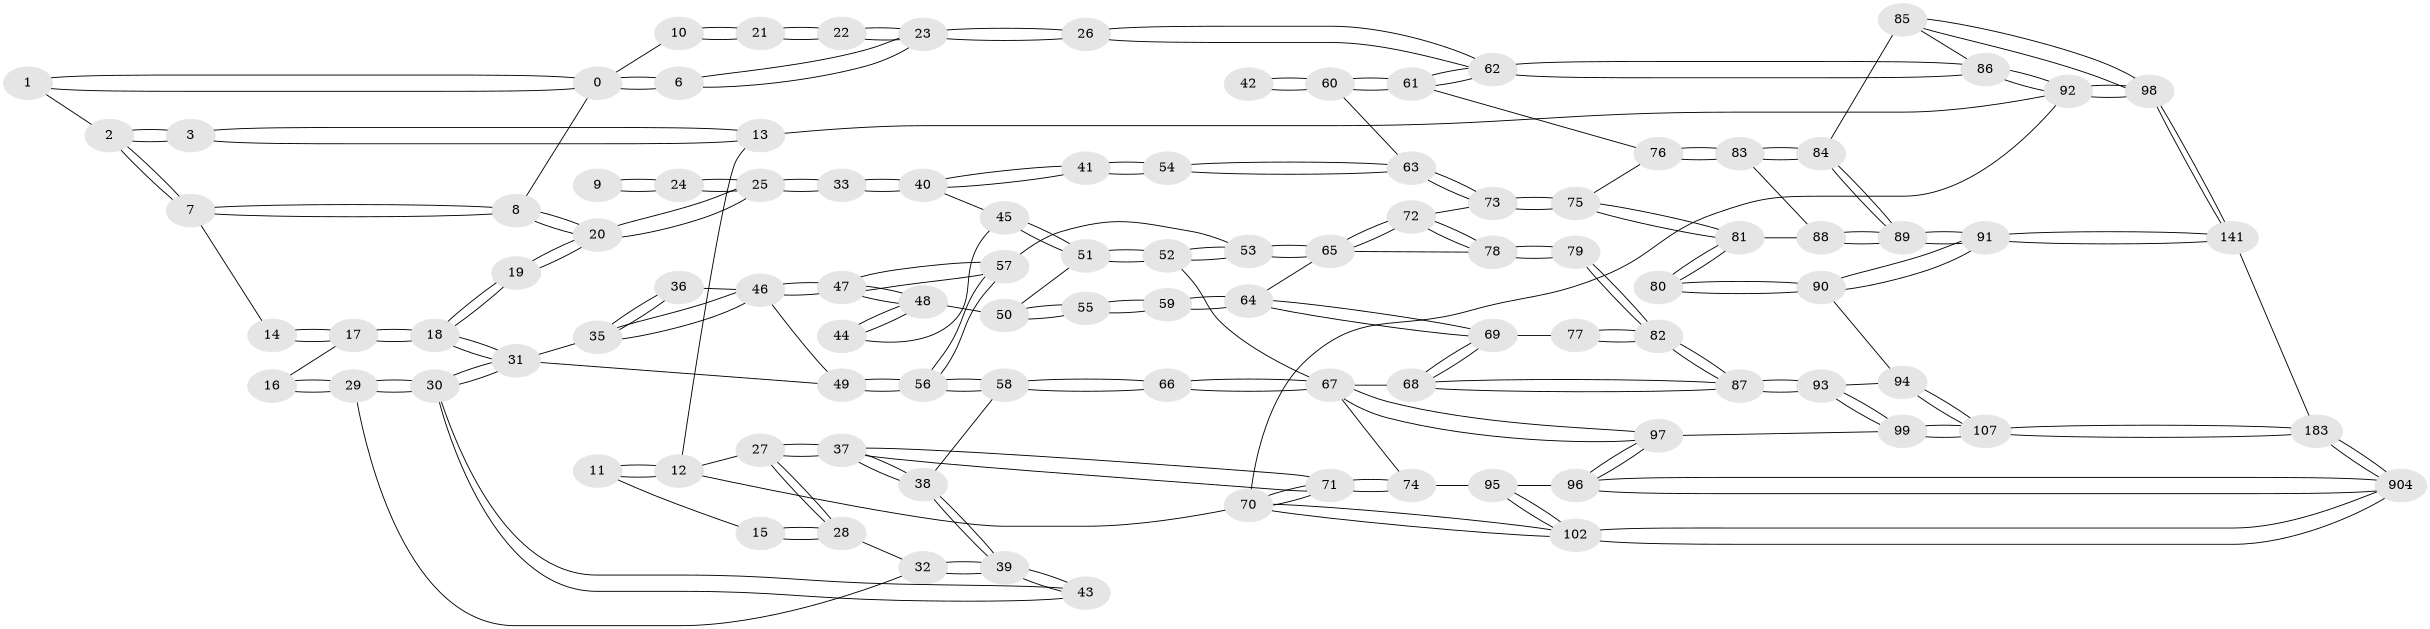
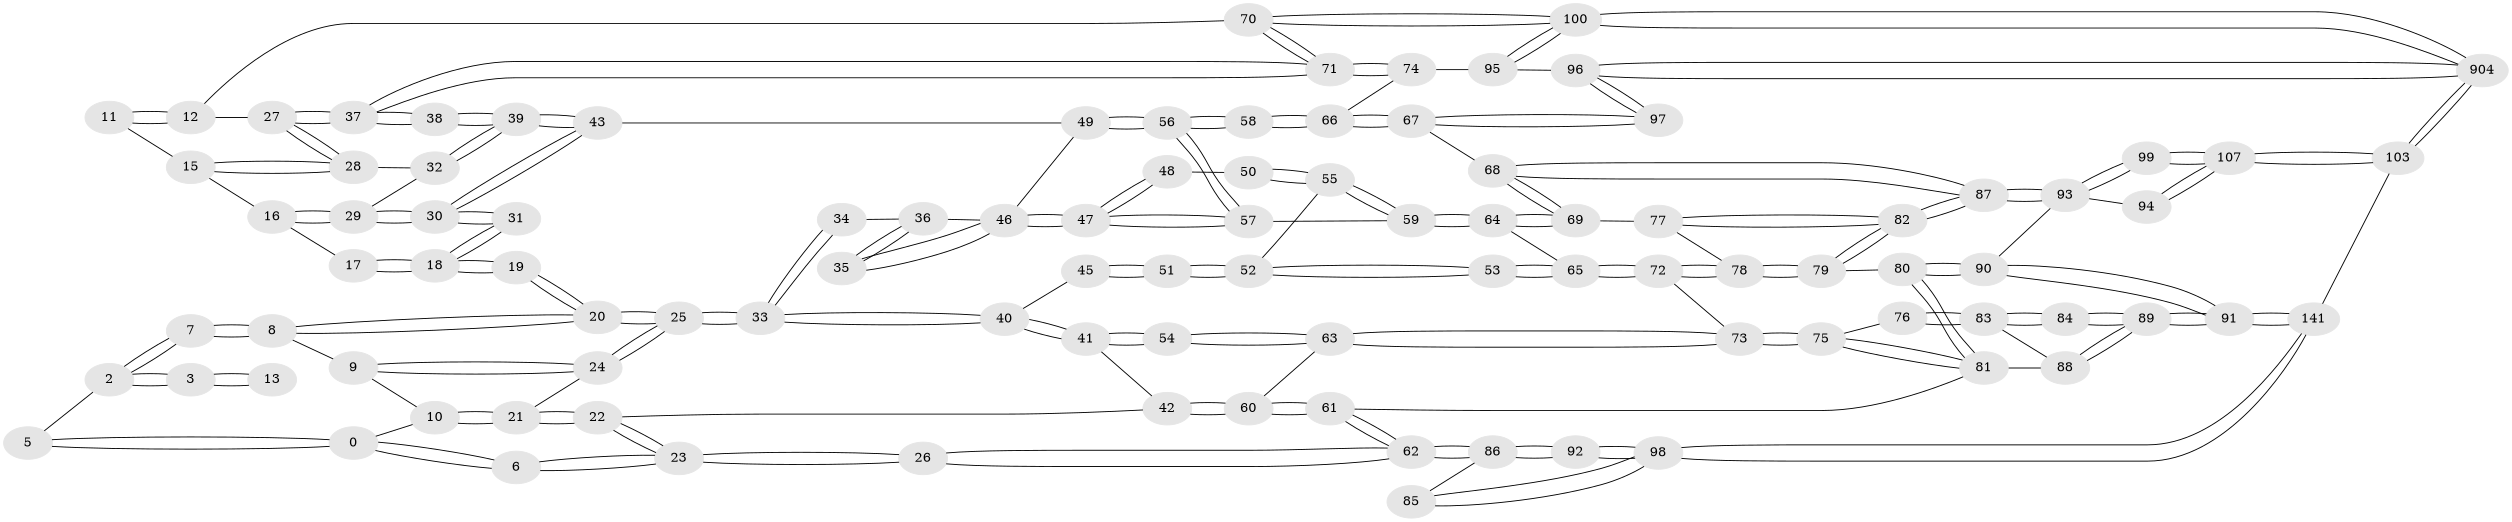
(28, 83) -> (28, 443)
(1862, 87) -> none
(1515, 113) -> (1661, 410)
(1415, 124) -> none
(555, 150) -> (313, 350)
none -> (232, 192)
none -> (842, 220)
(1122, 222) -> (1330, 221)
(1411, 252) -> (1699, 246)
(1624, 266) -> none
none -> (1862, 270)
(711, 276) -> none
(1045, 286) -> none
(272, 335) -> none
(1235, 335) -> (1289, 228)
(1862, 335) -> (2025, 232)
(842, 336) -> none
(557, 349) -> none
(679, 373) -> (842, 123)
none -> (1127, 374)
none -> (394, 393)
none -> (557, 393)
none -> (883, 414)
(2317, 431) -> (2398, 158)
(1780, 434) -> none
(964, 435) -> none
(1370, 436) -> (1371, 95)
(1576, 535) -> (1576, 20)
